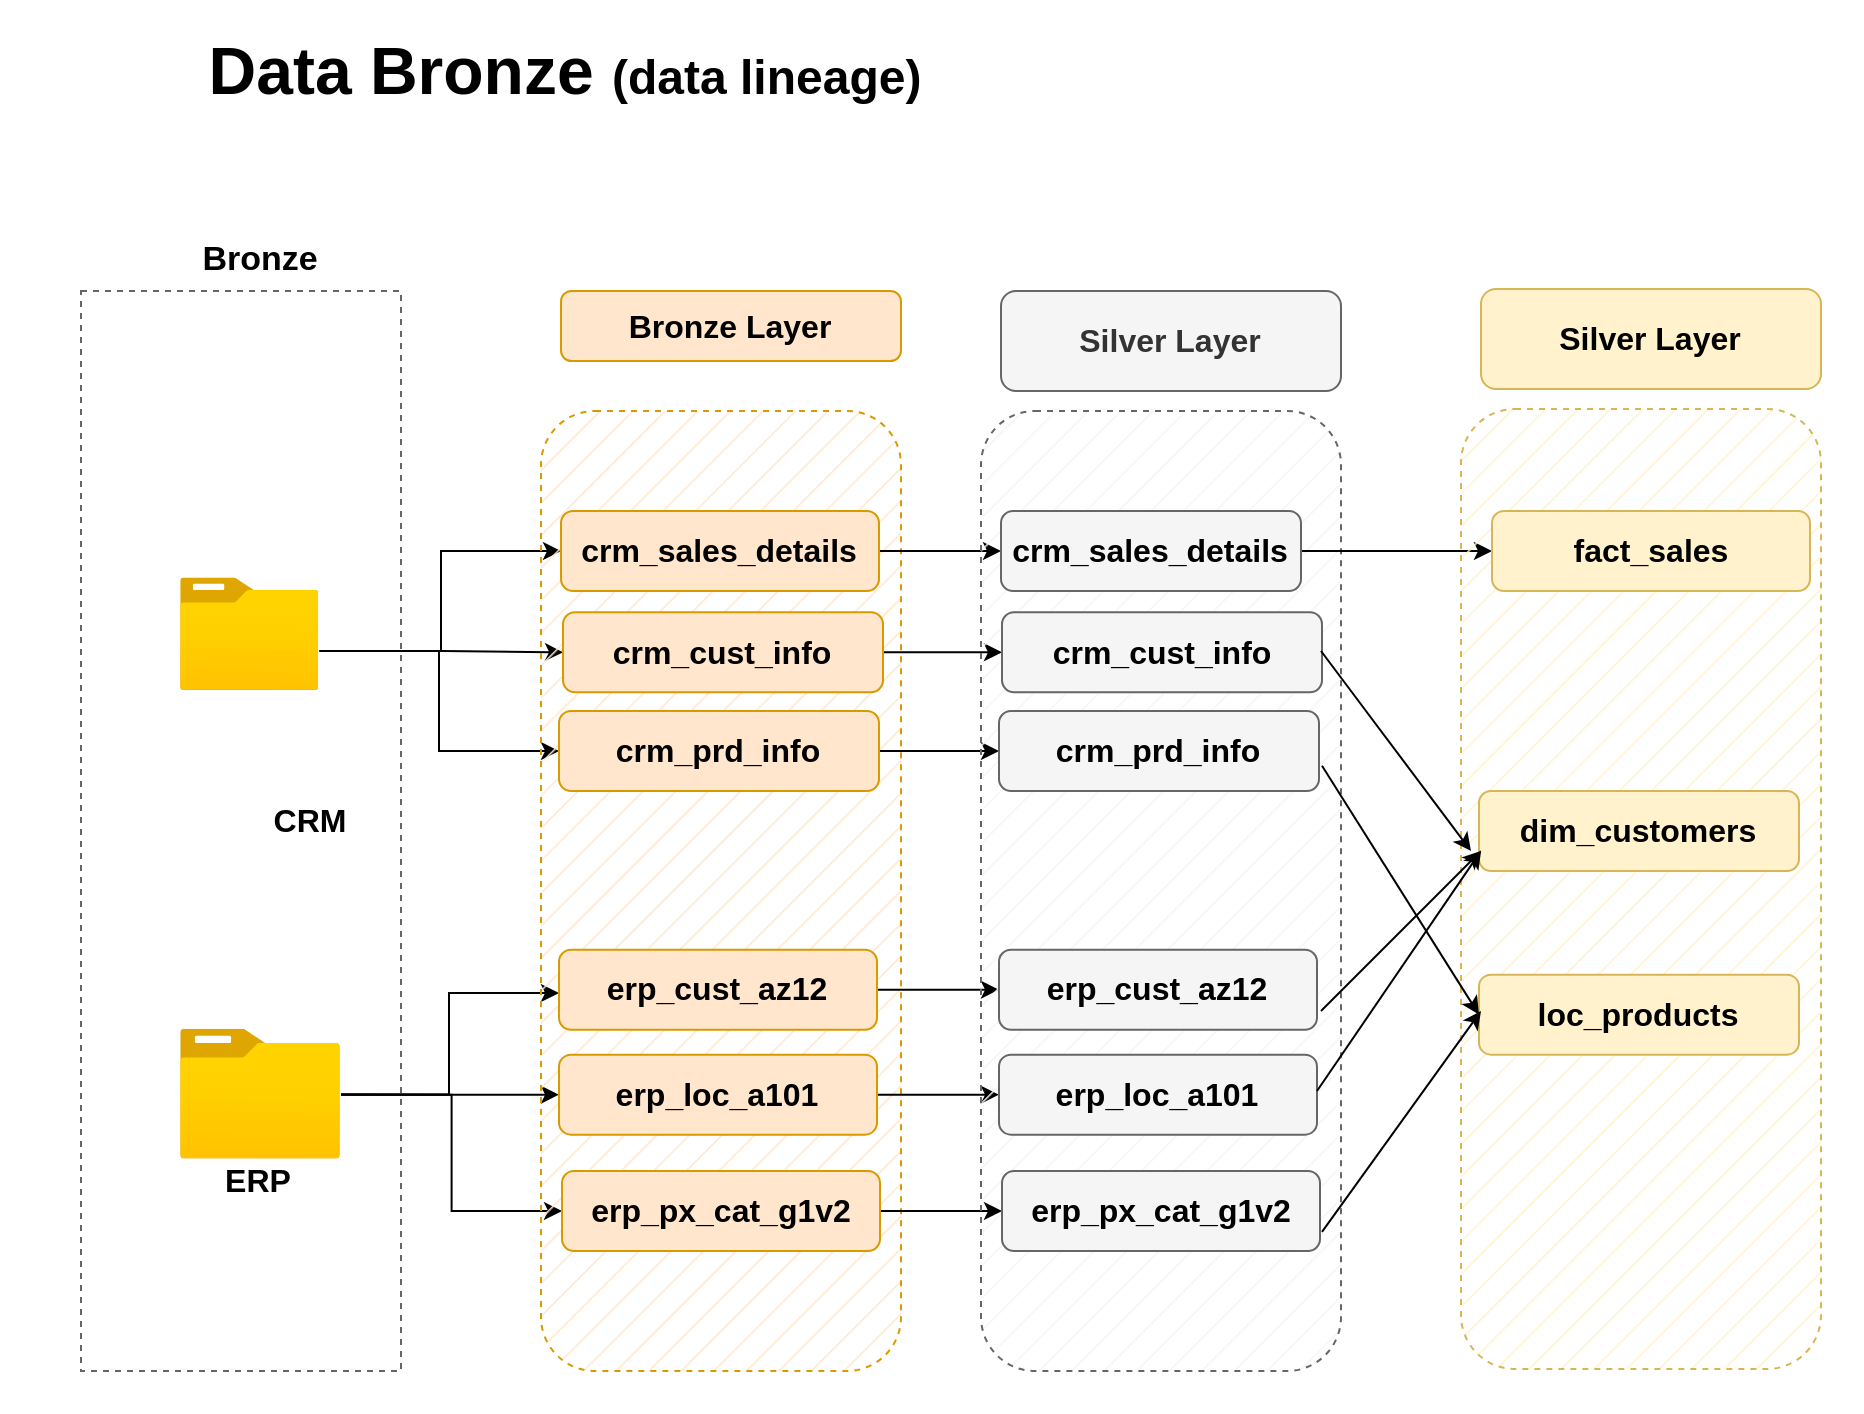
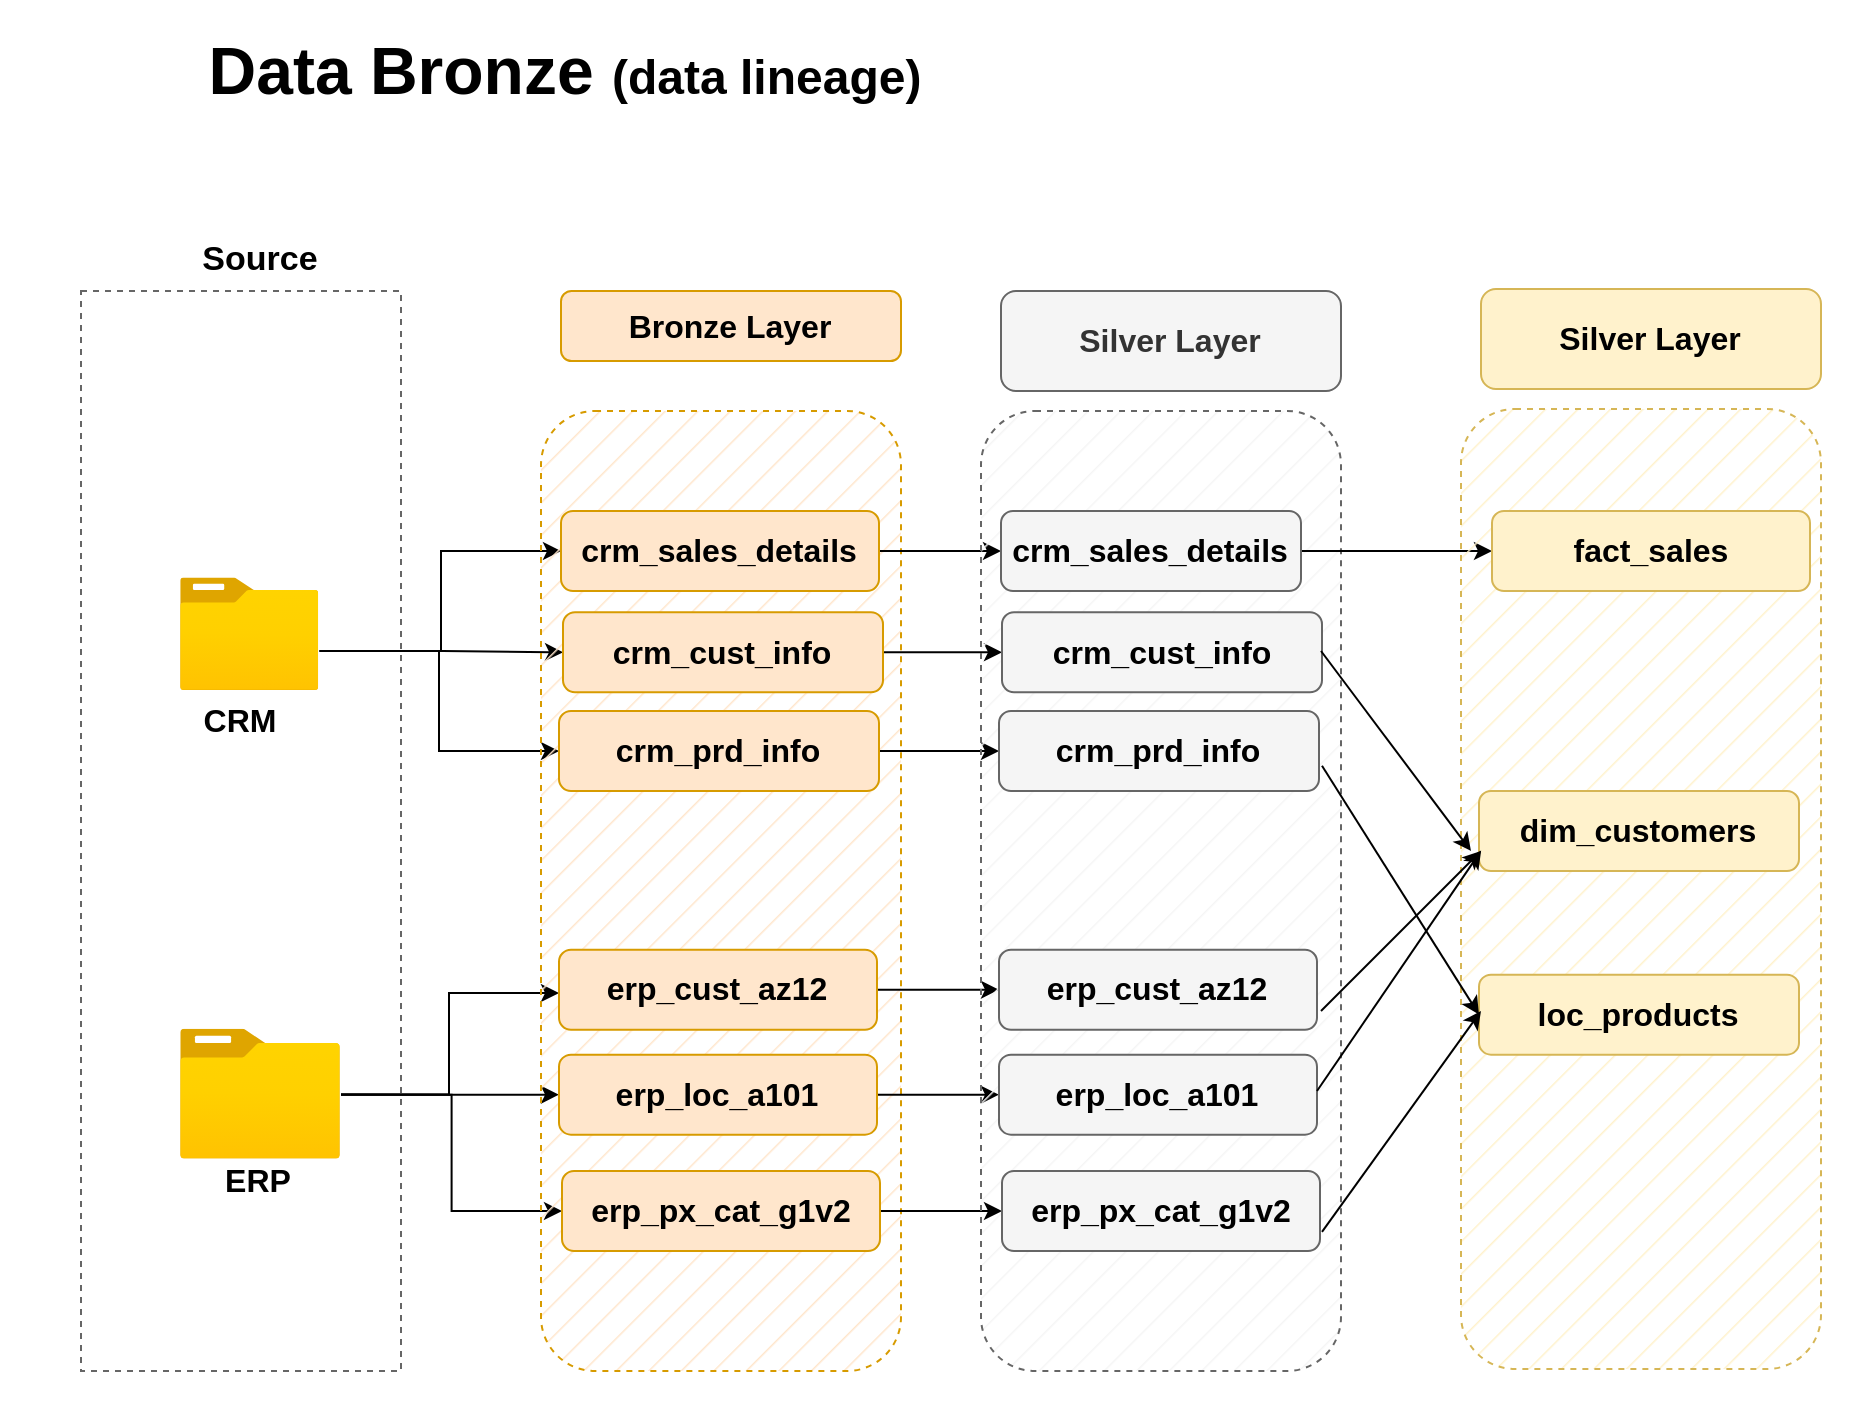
(261, 261) -> (261, 261)
(311, 821) -> (241, 721)
